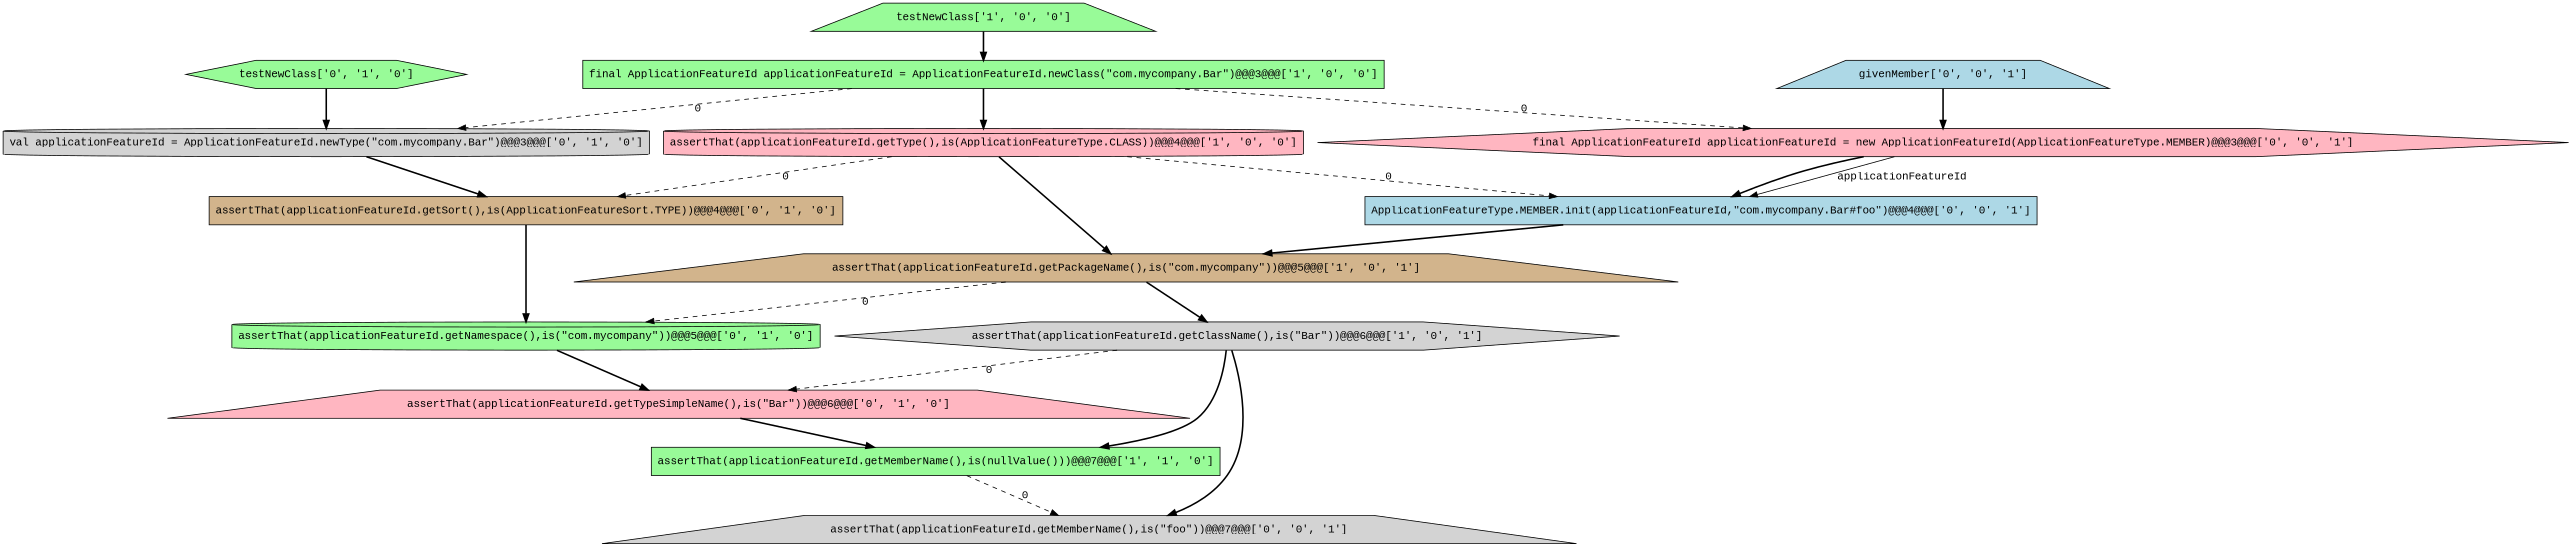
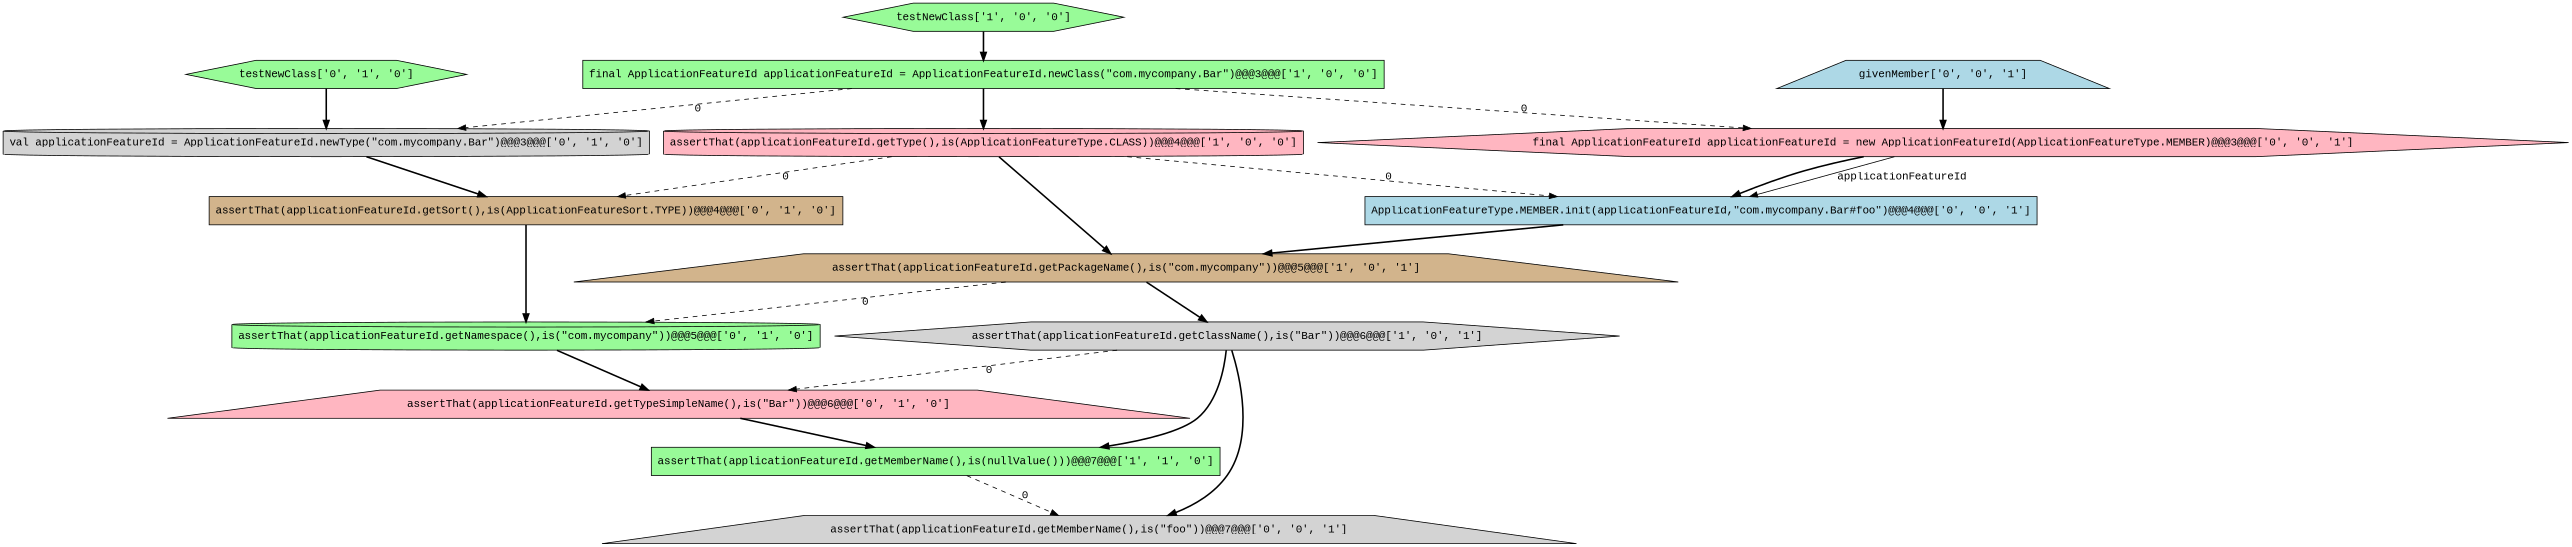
(983, 17) -> (983, 17)
